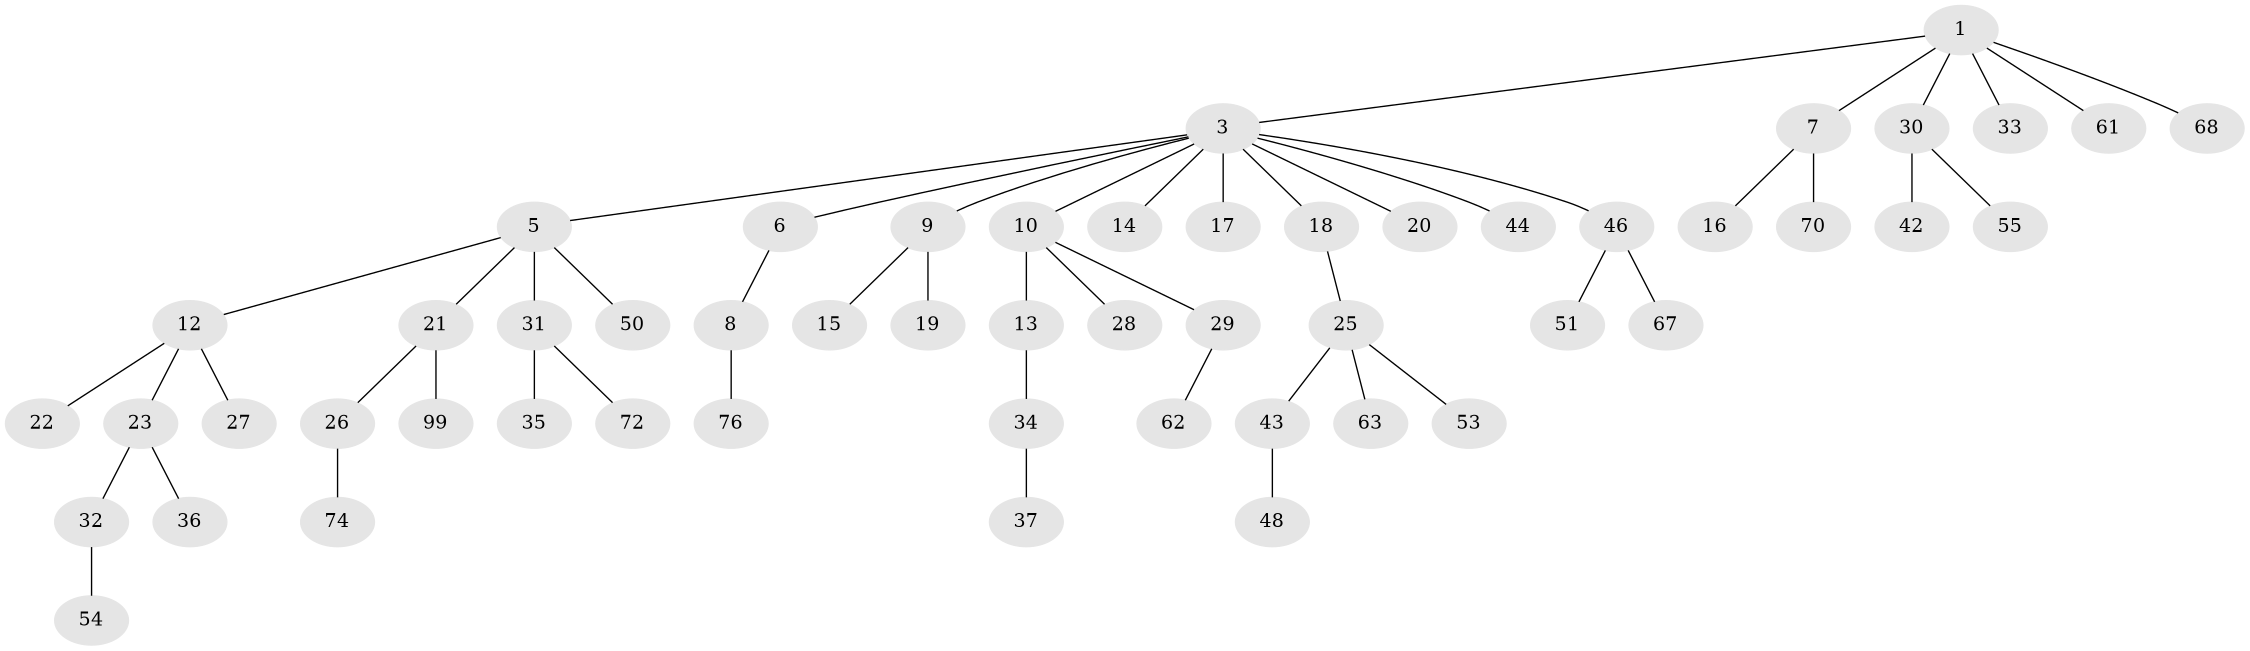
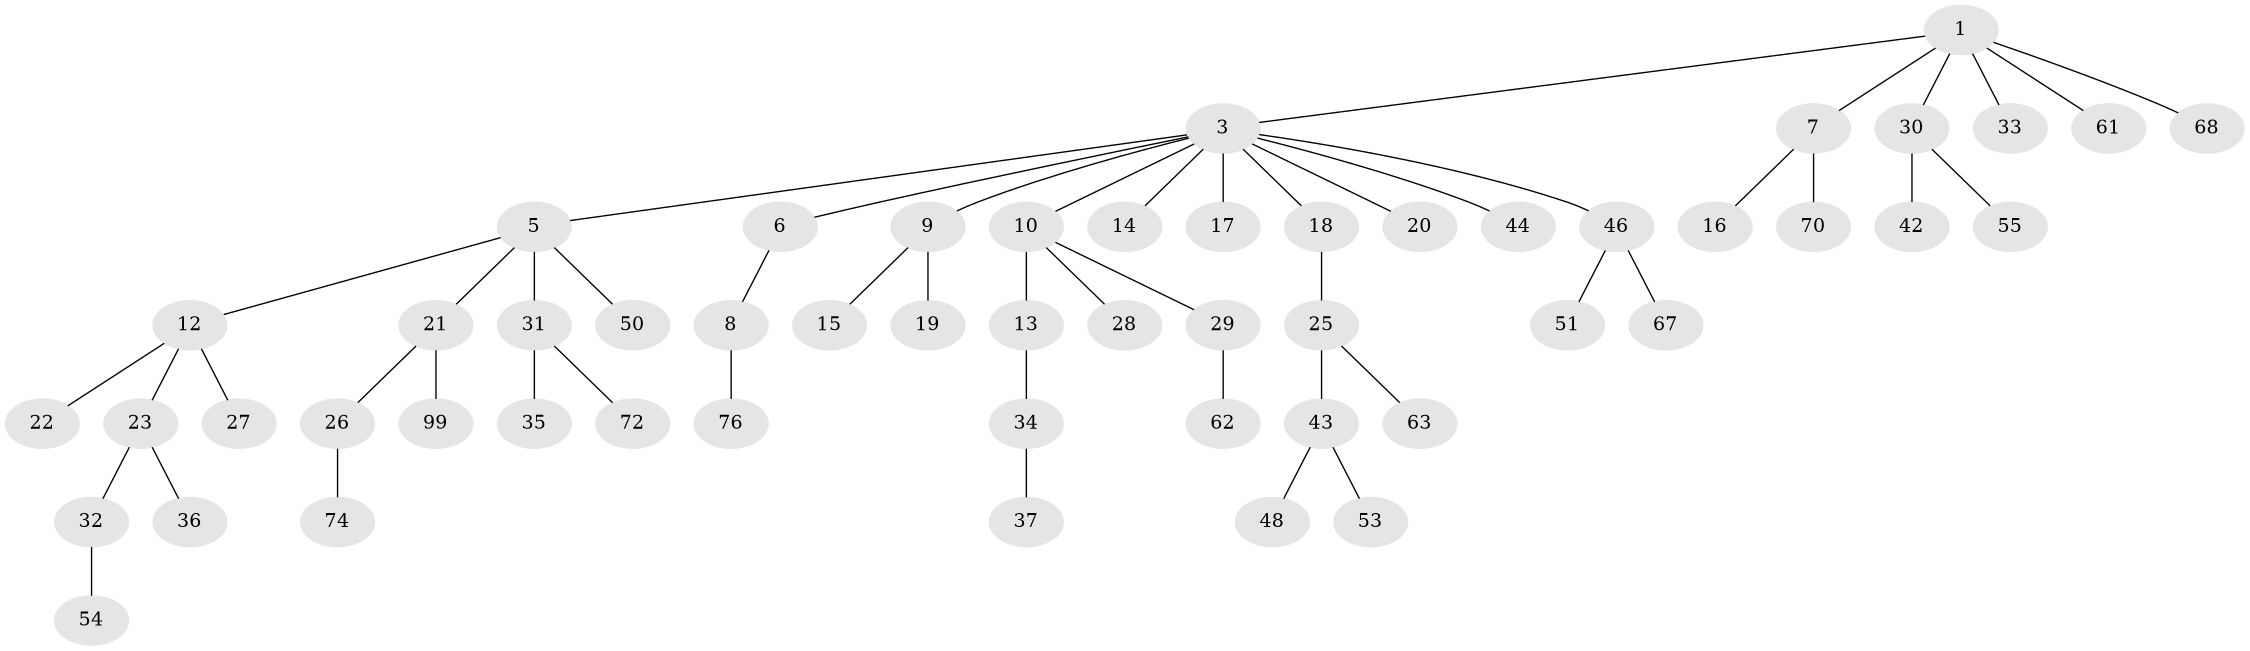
(1408, 374) -> (1346, 473)
